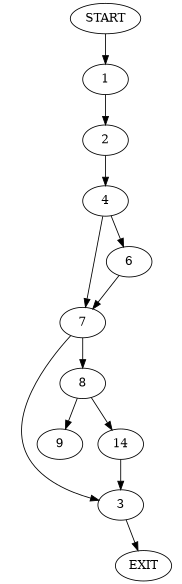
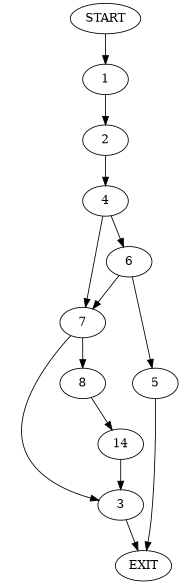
none -> (155, 383)
(60, 444) -> none
